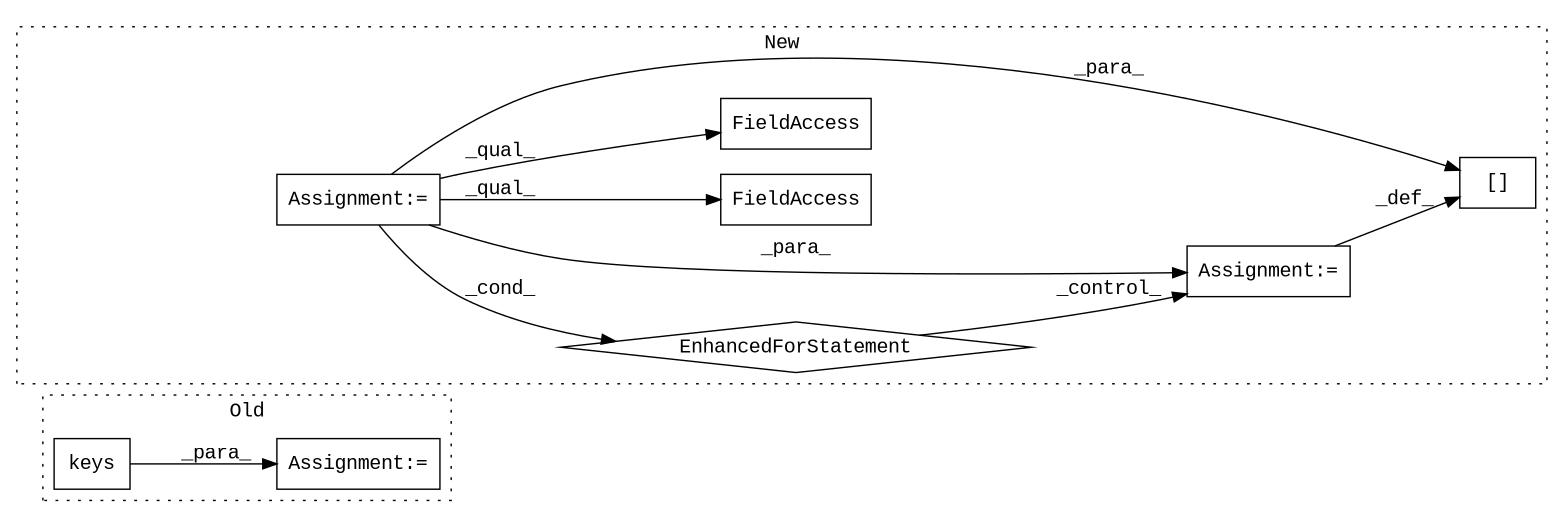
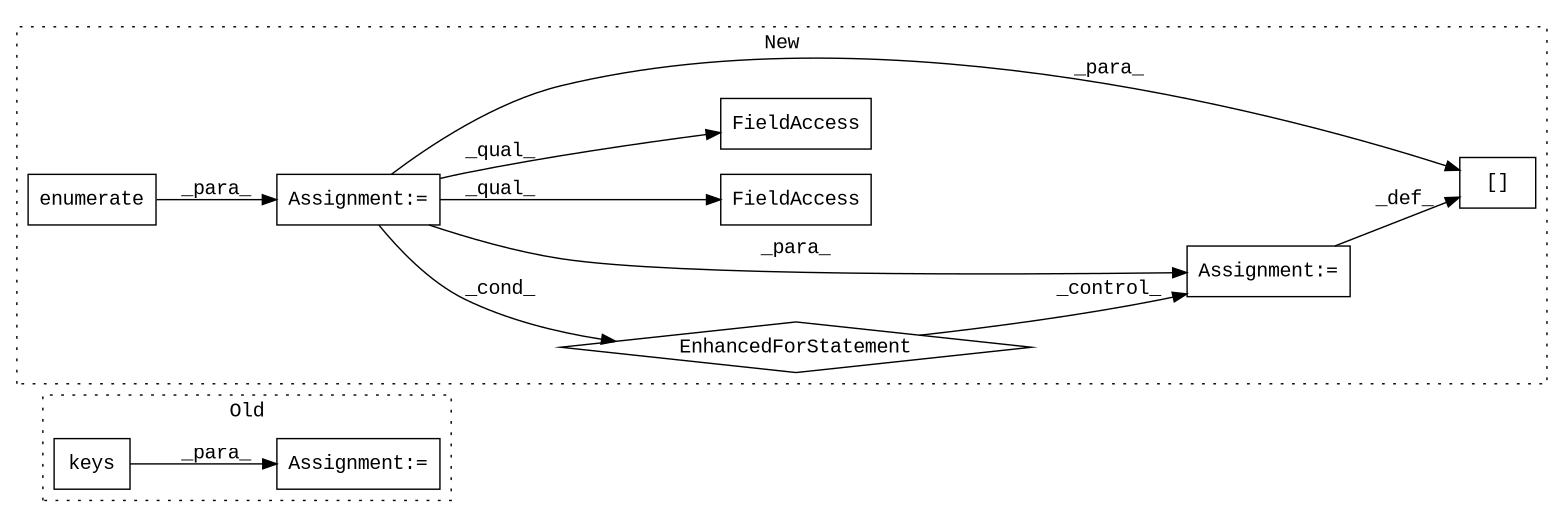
none -> (92, 200)
